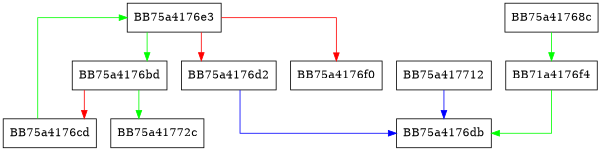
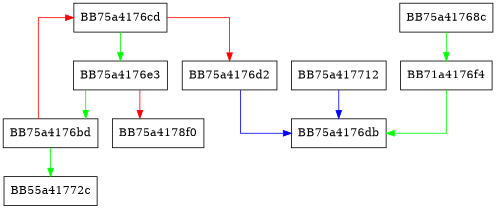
(201, 42) -> (216, 18)
(336, 75) -> (158, 133)
(157, 133) -> (51, 191)
